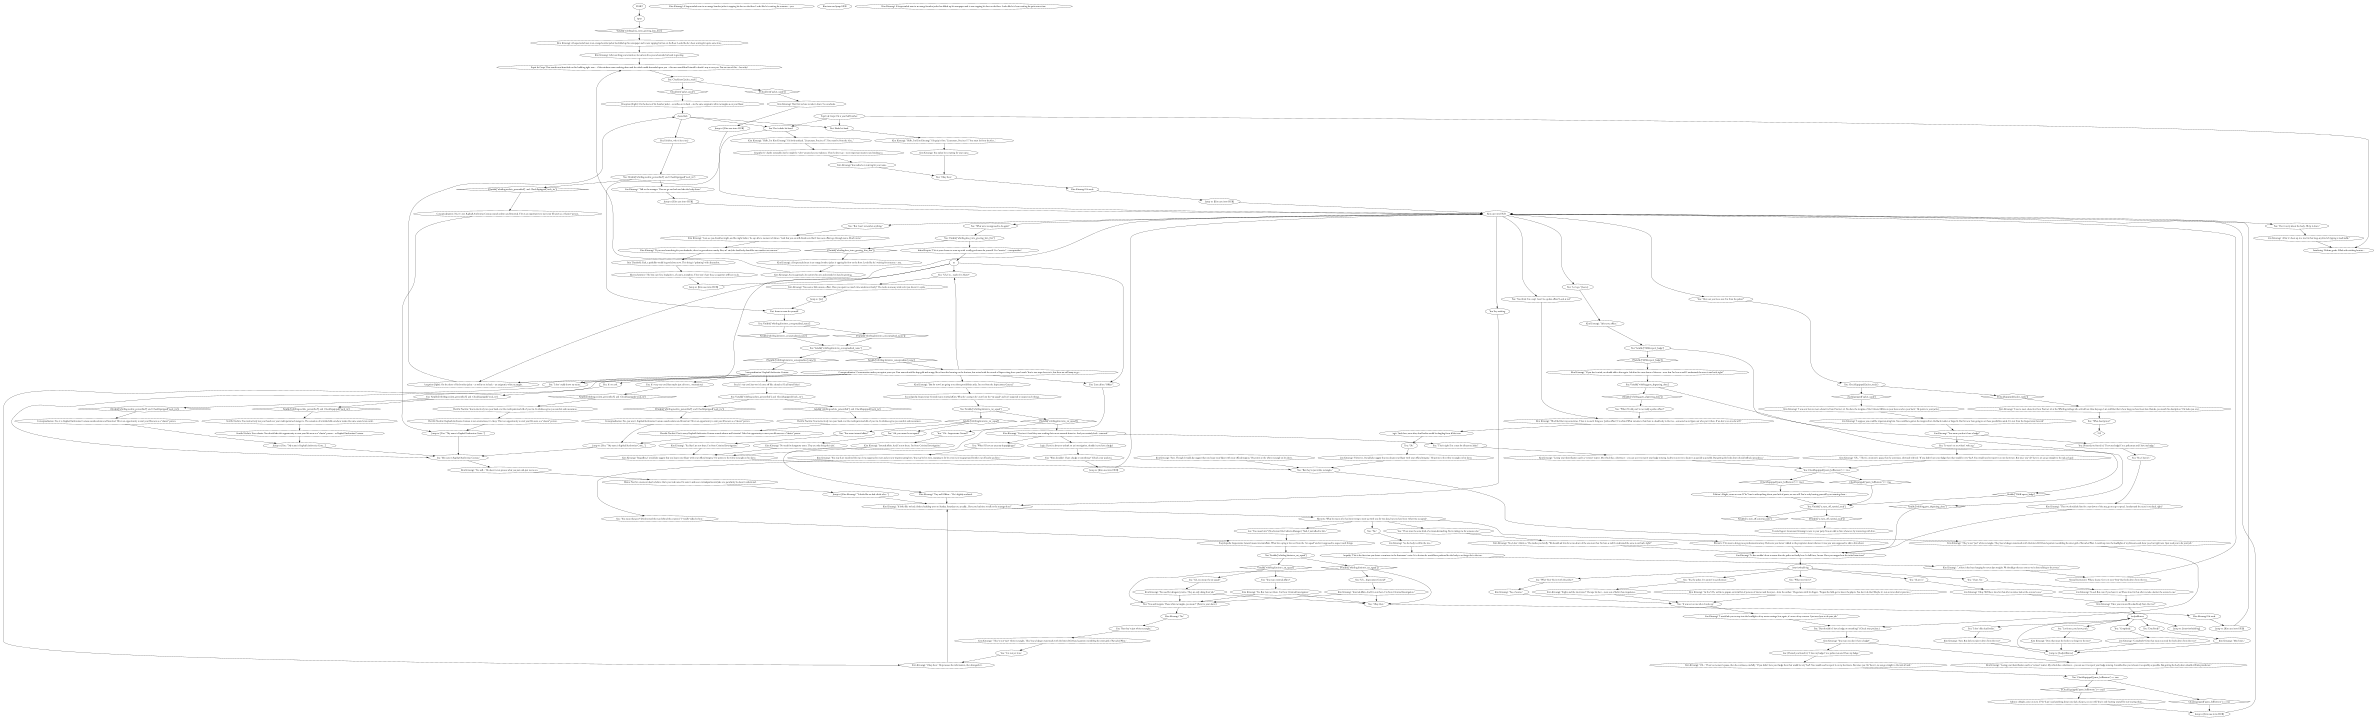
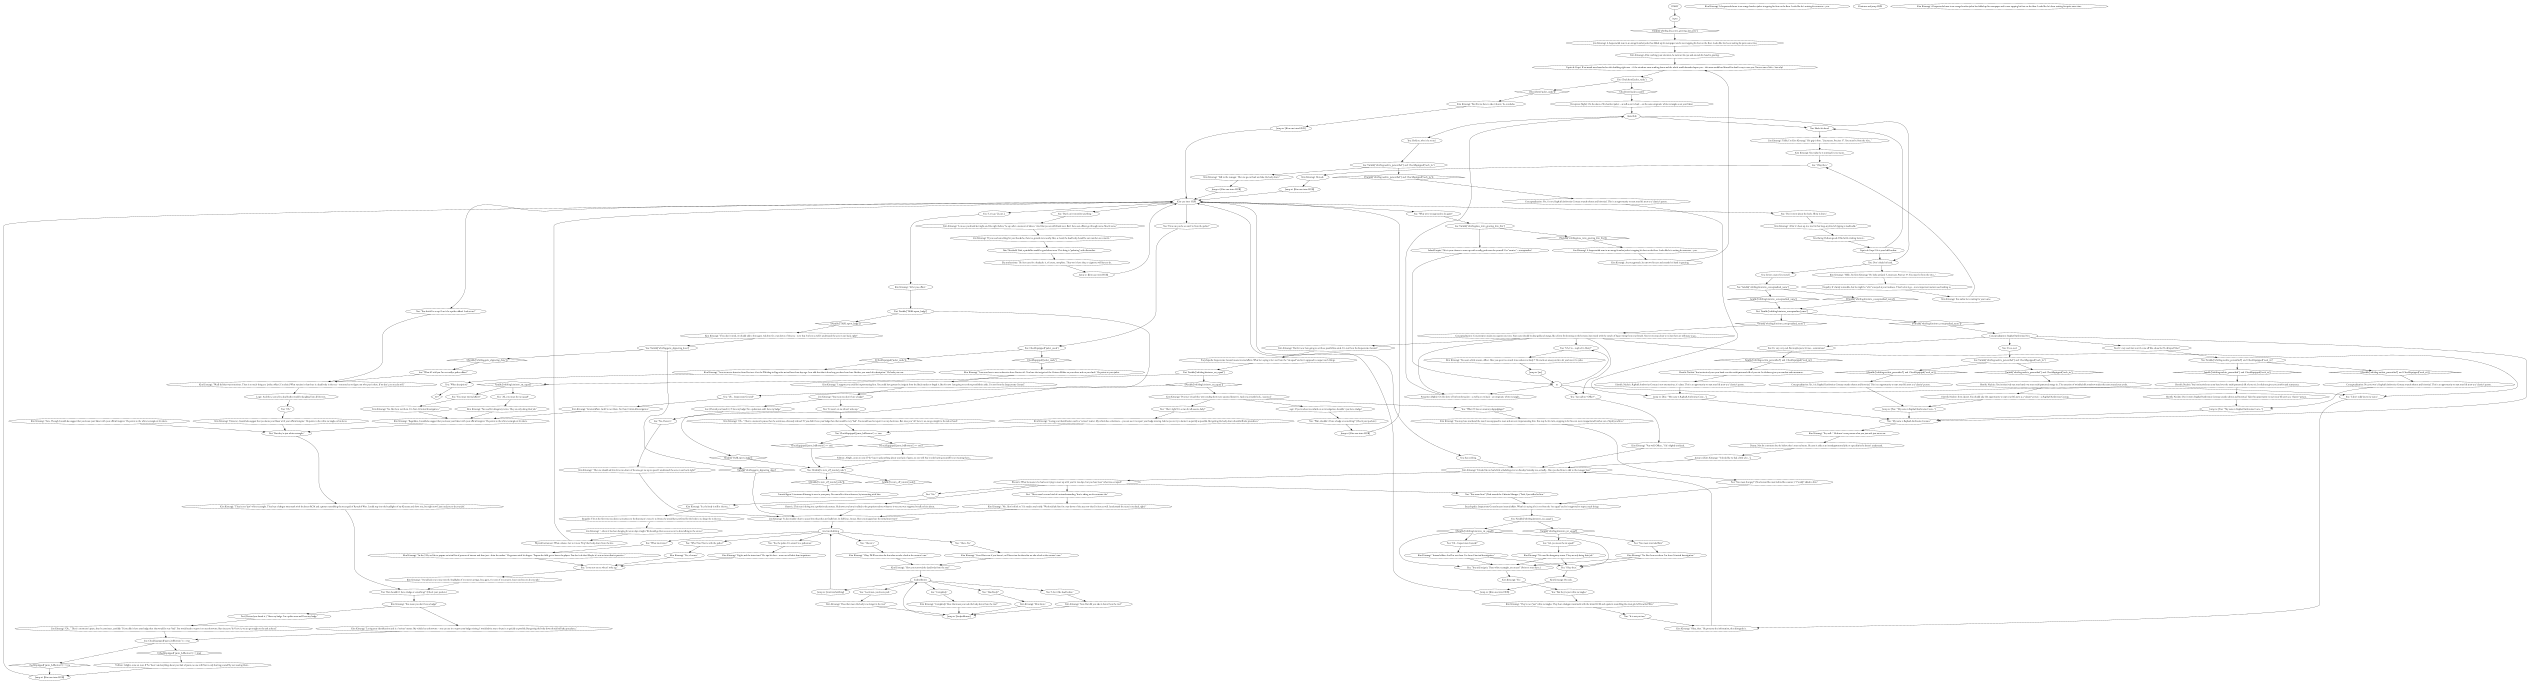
(1673, 121) -> (1858, 244)
(802, 305) -> (1546, 378)
(767, 372) -> (2010, 336)
none -> (831, 562)
